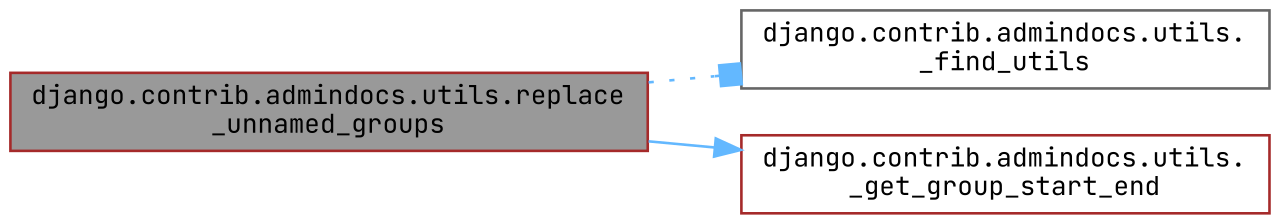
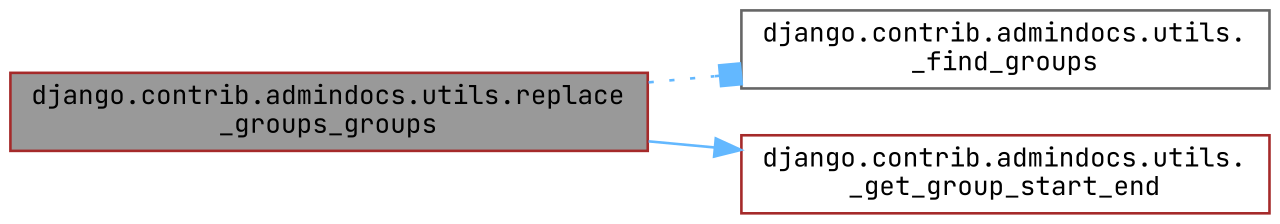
(1005, 49) -> (1005, 49)
(329, 112) -> (329, 112)
